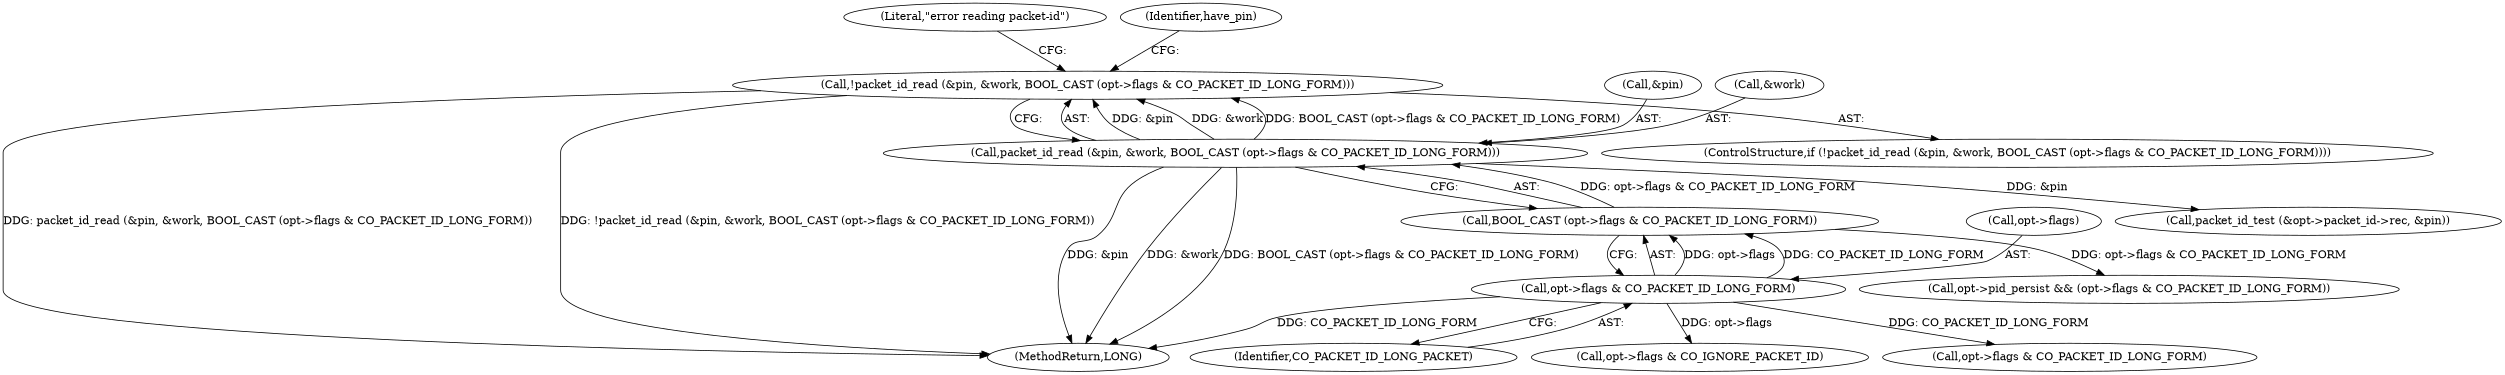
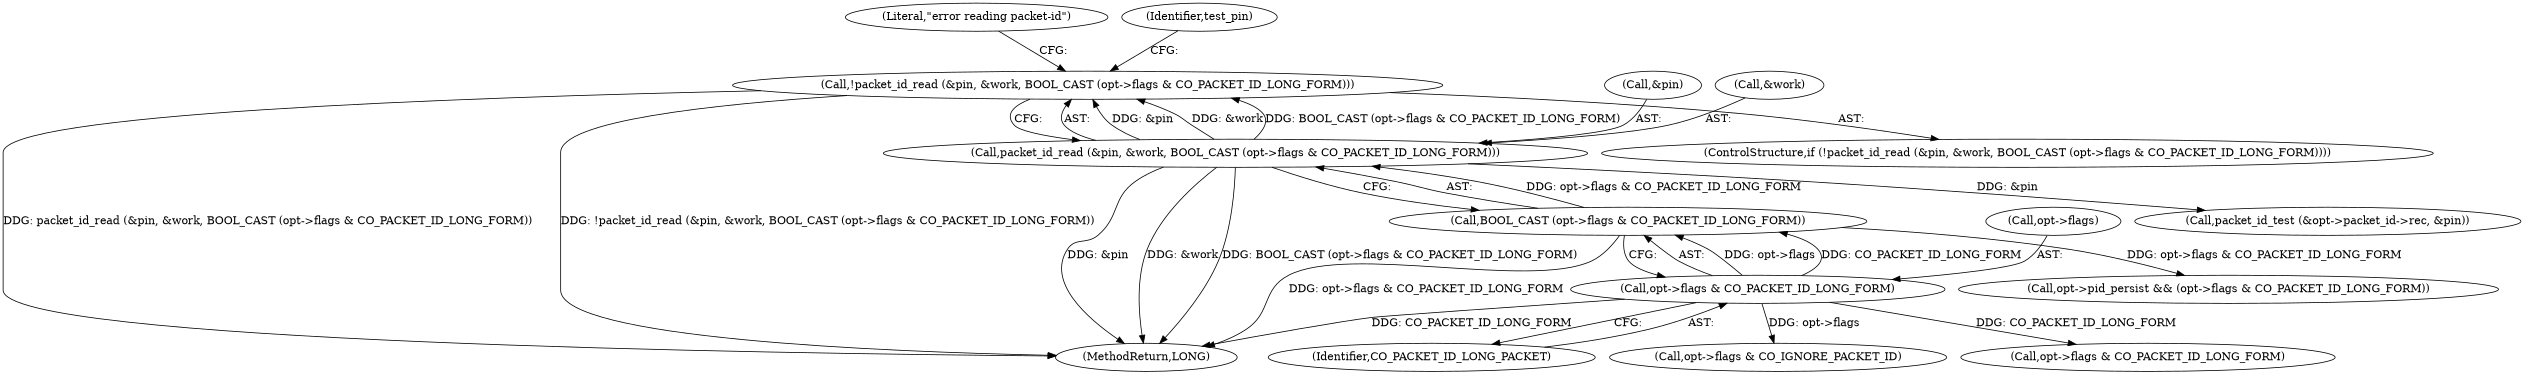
(1201, 17) -> (1200, 17)
none -> (1406, 265)
